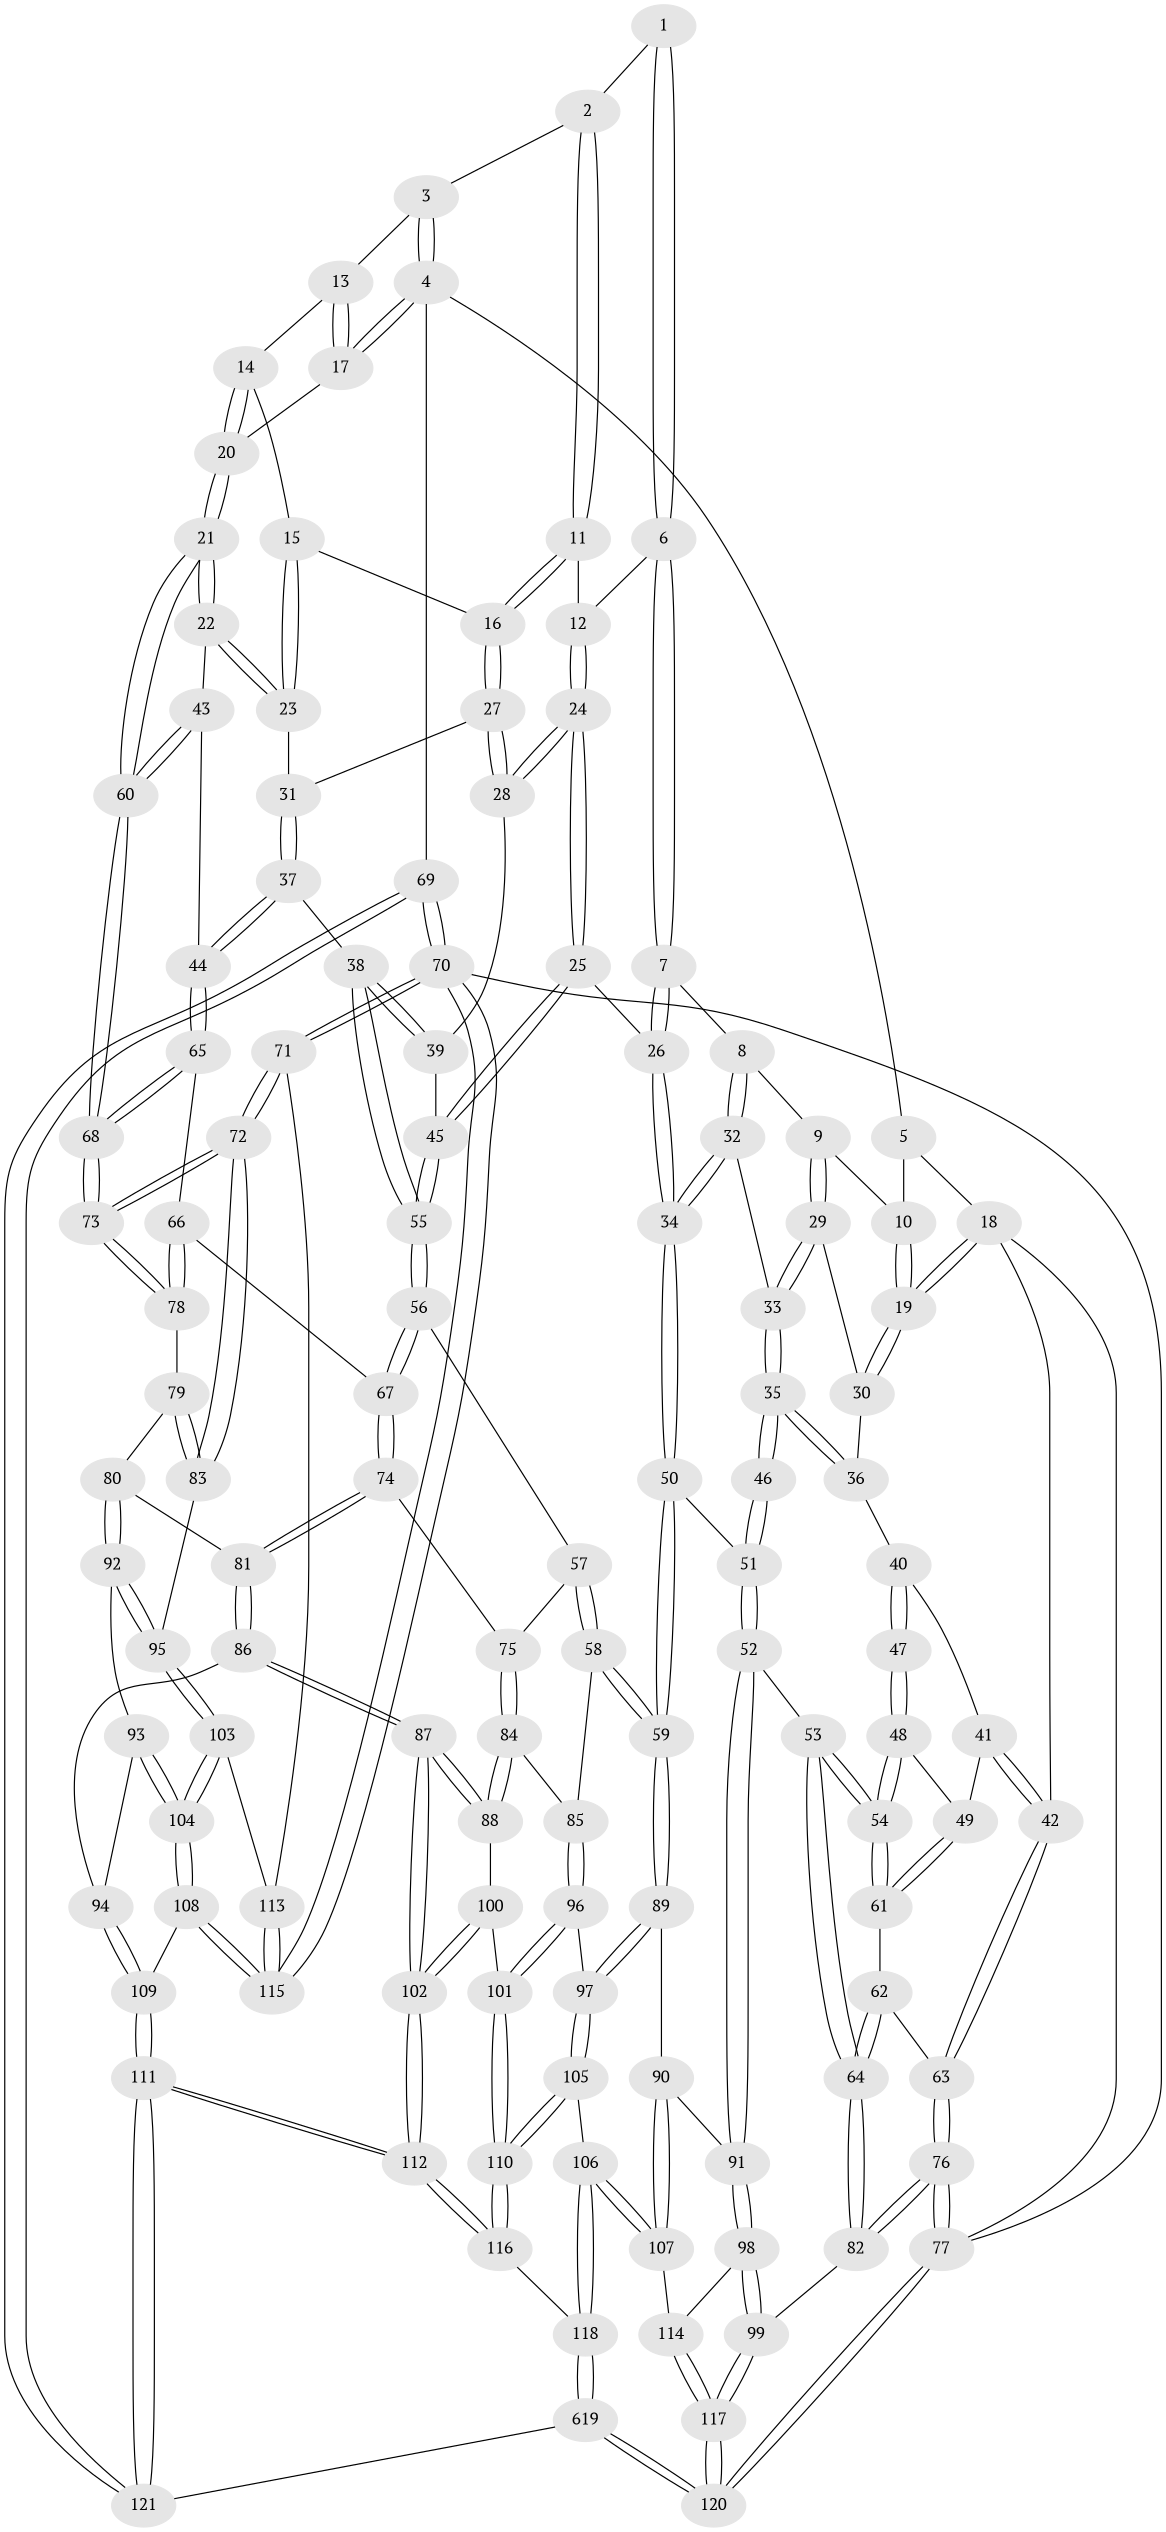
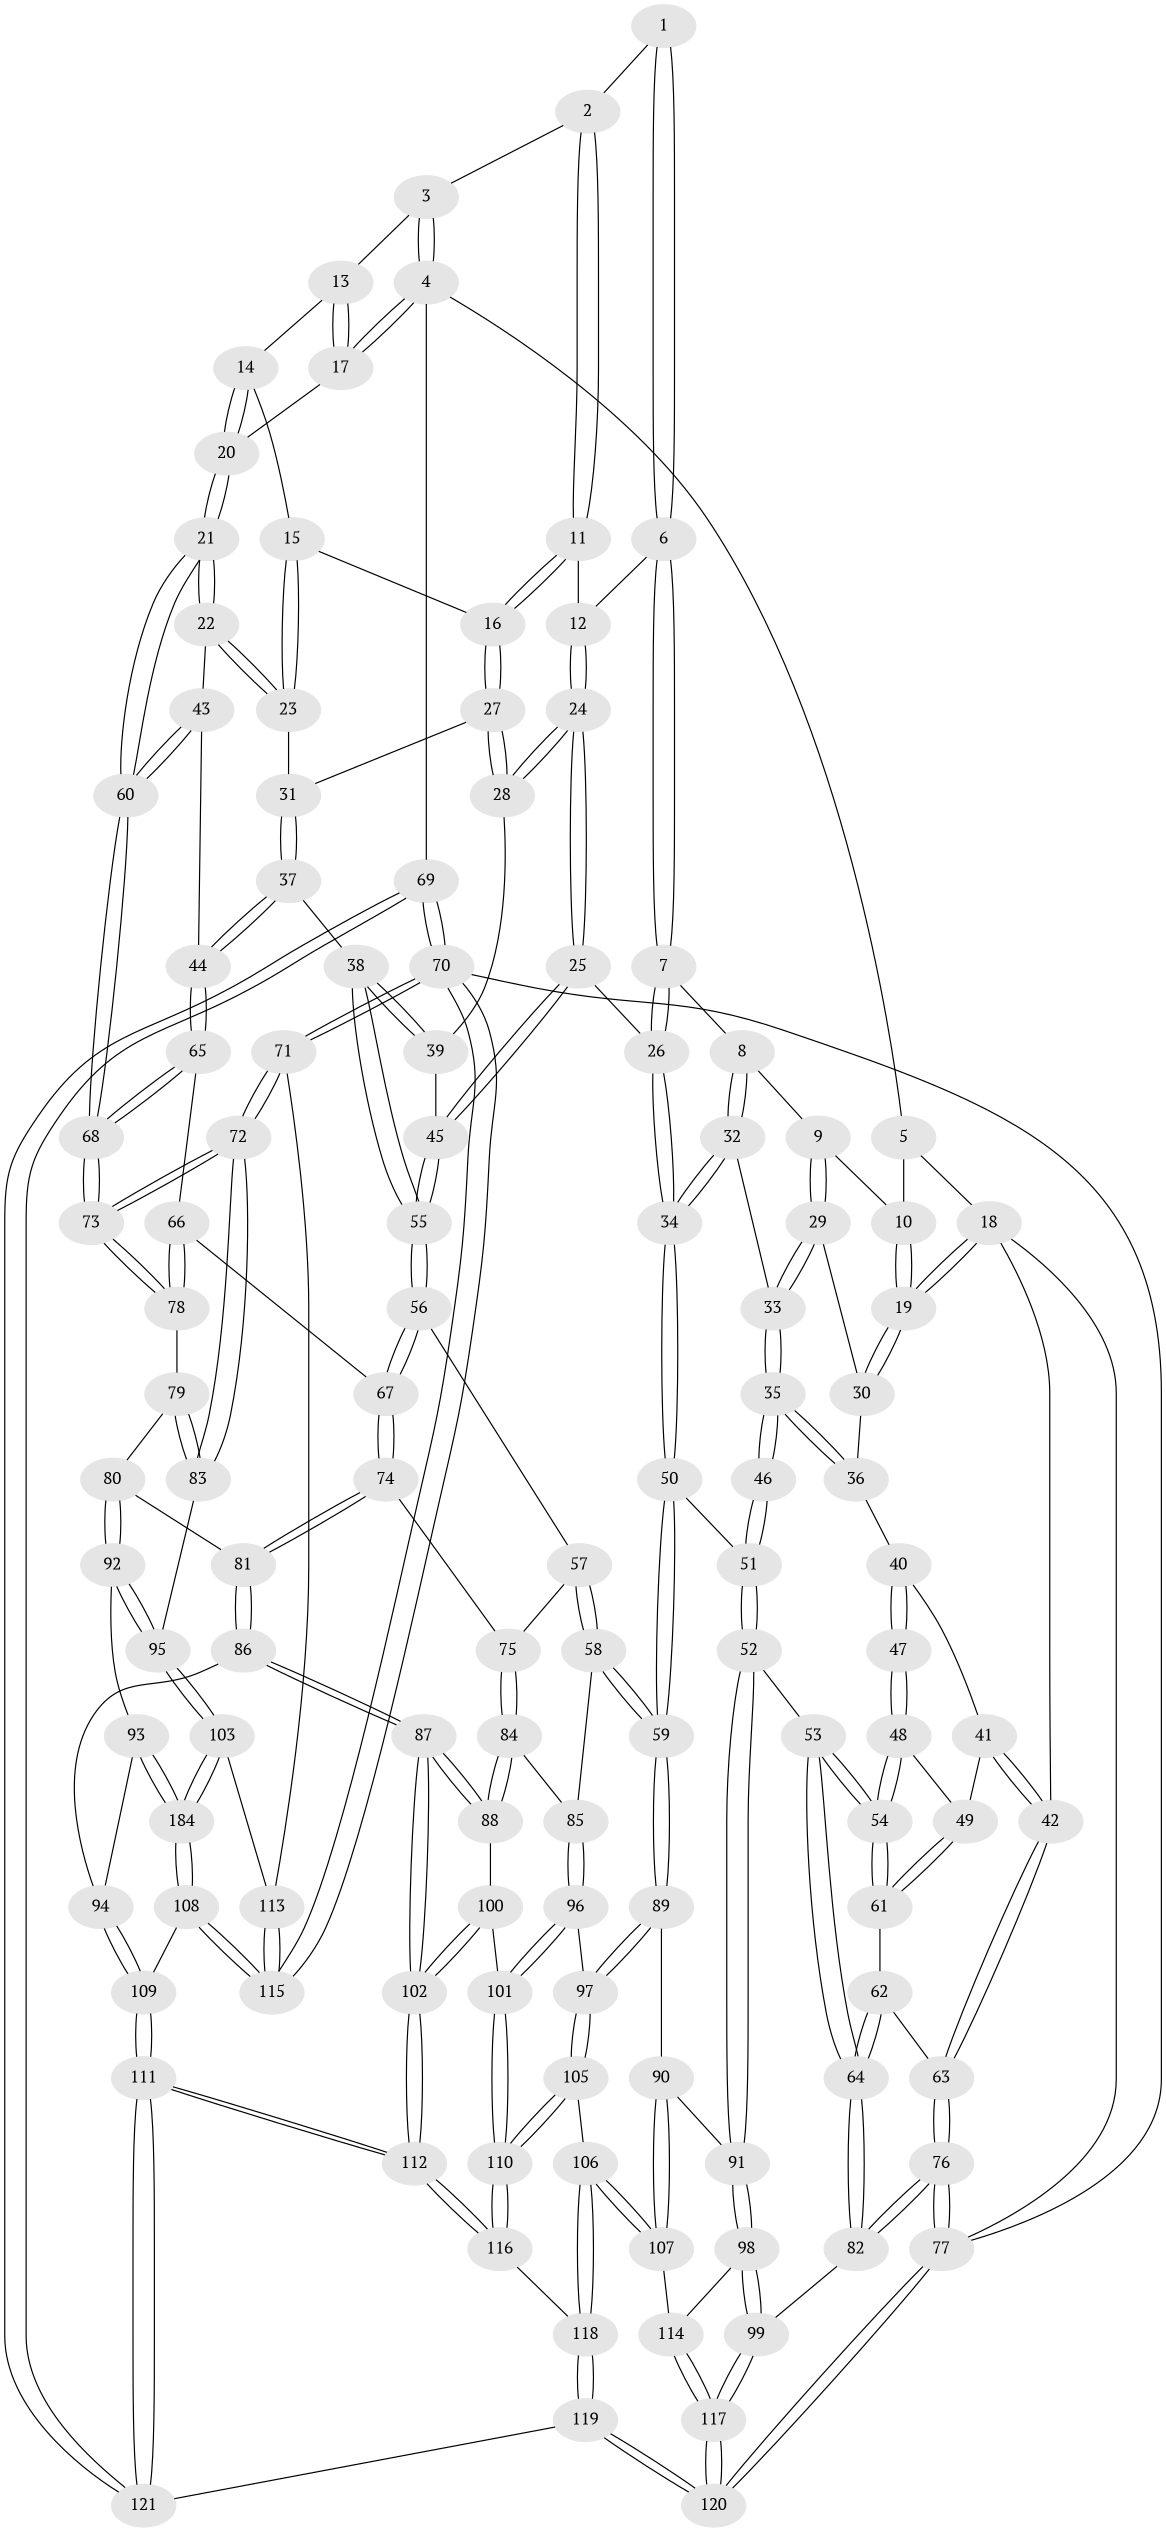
(182, 1822) -> (182, 1822)
(585, 2420) -> (585, 2420)
